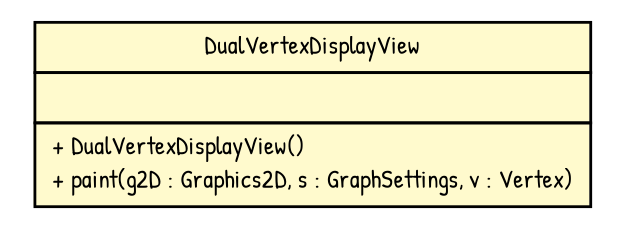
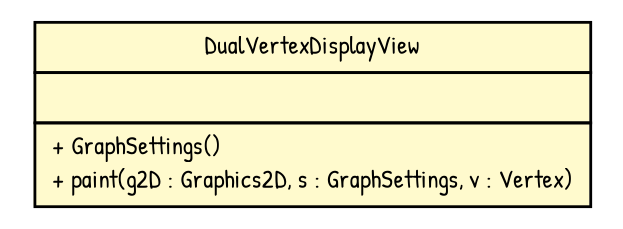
(179, 147) -> (137, 147)
